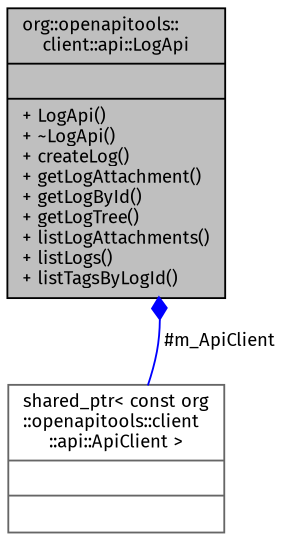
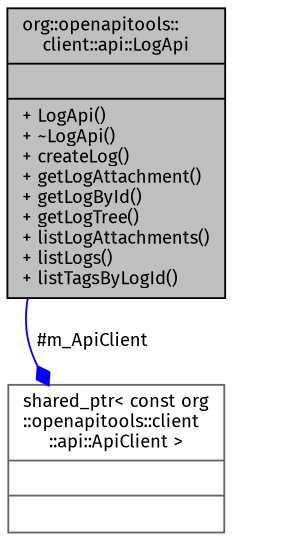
(157, 353) -> (27, 332)
